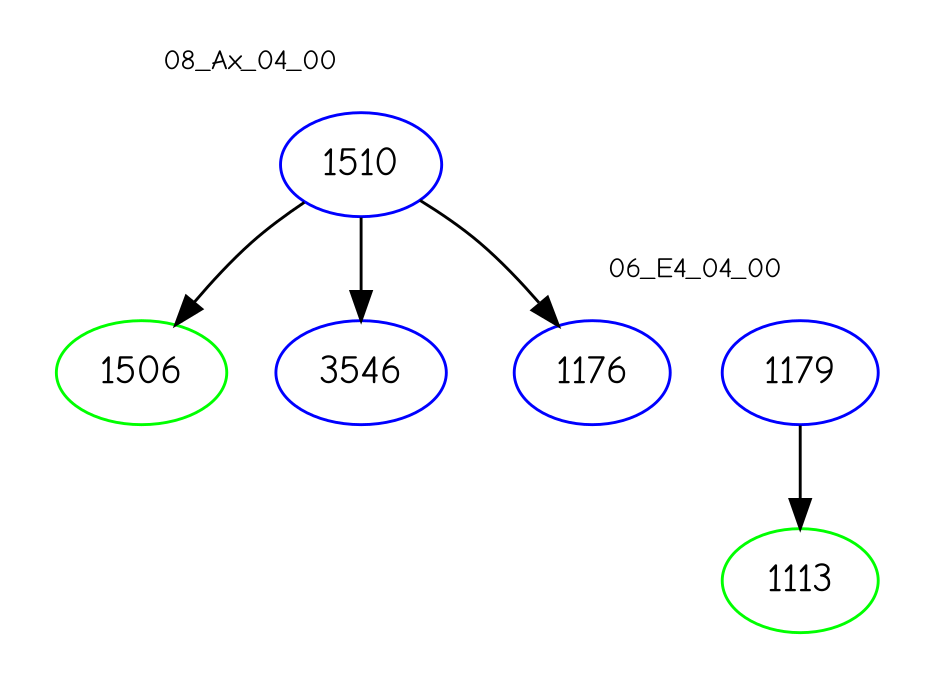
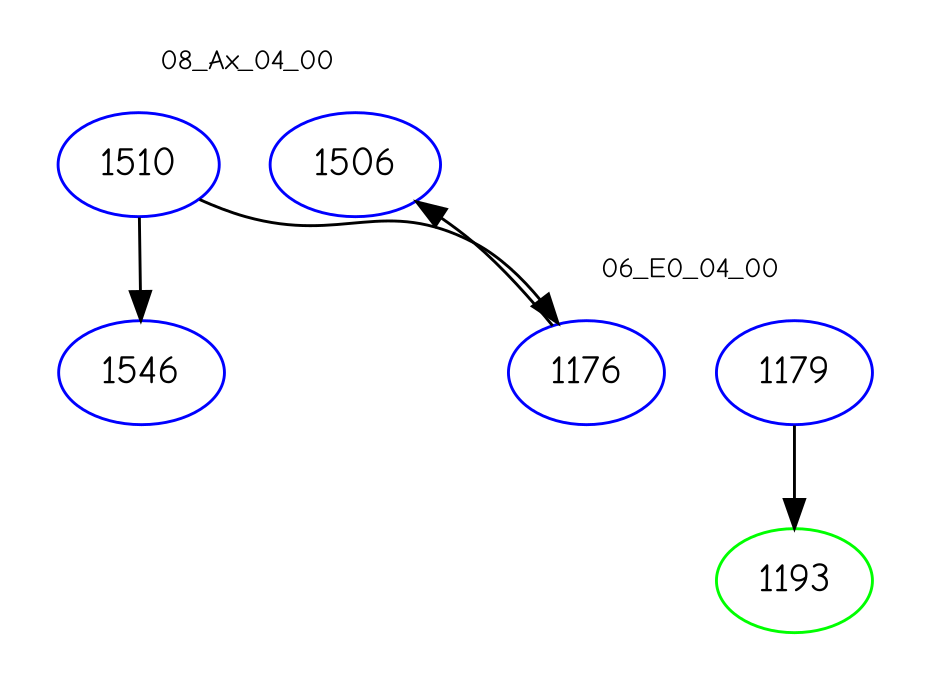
(246, 248) -> (501, 268)
(696, 270) -> (690, 270)
(142, 373) -> (355, 165)
(361, 373) -> (142, 373)
(800, 581) -> (794, 581)
